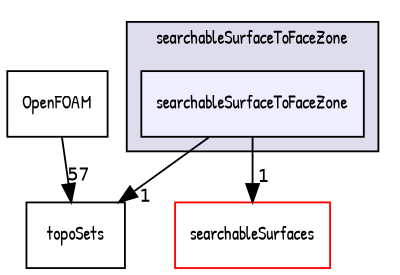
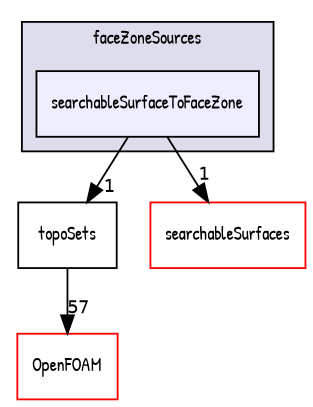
(253, 39) -> (148, 39)
(57, 104) -> (67, 367)
(65, 161) -> (67, 292)
